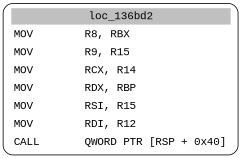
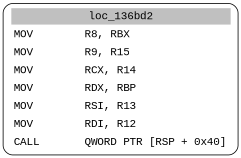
(75, 106) -> (75, 106)
